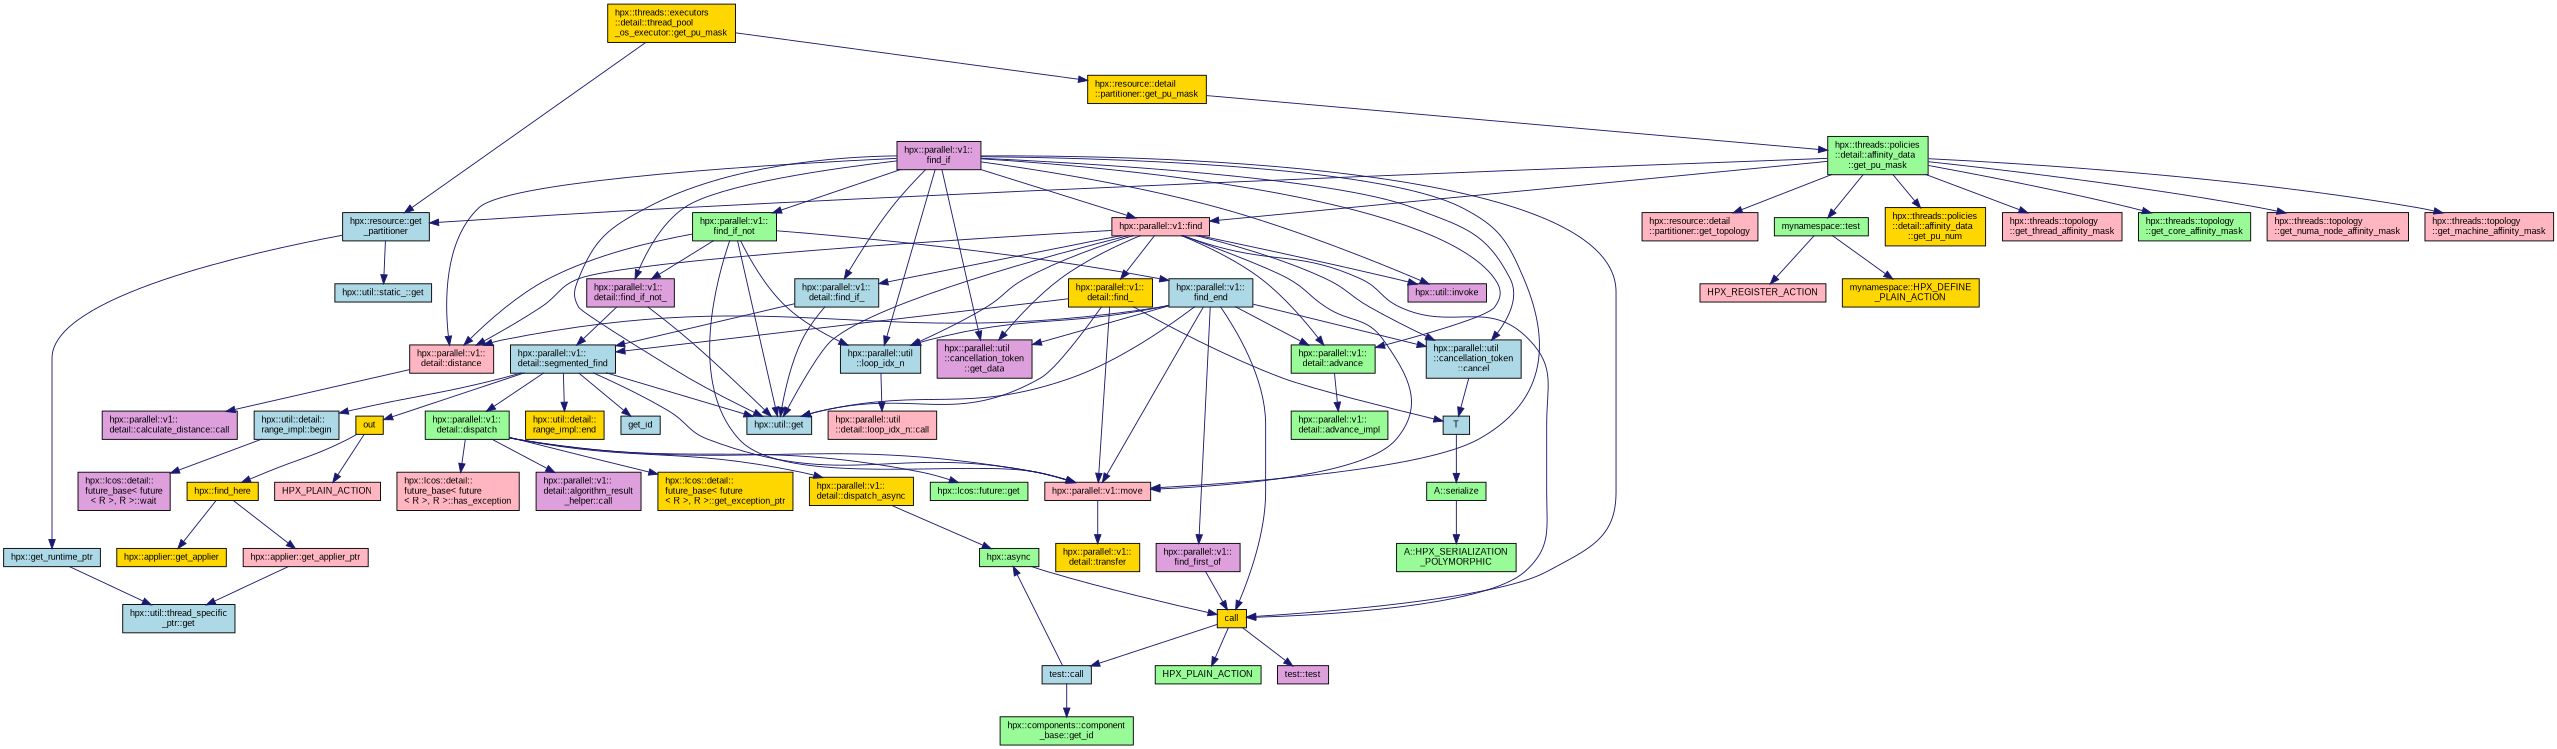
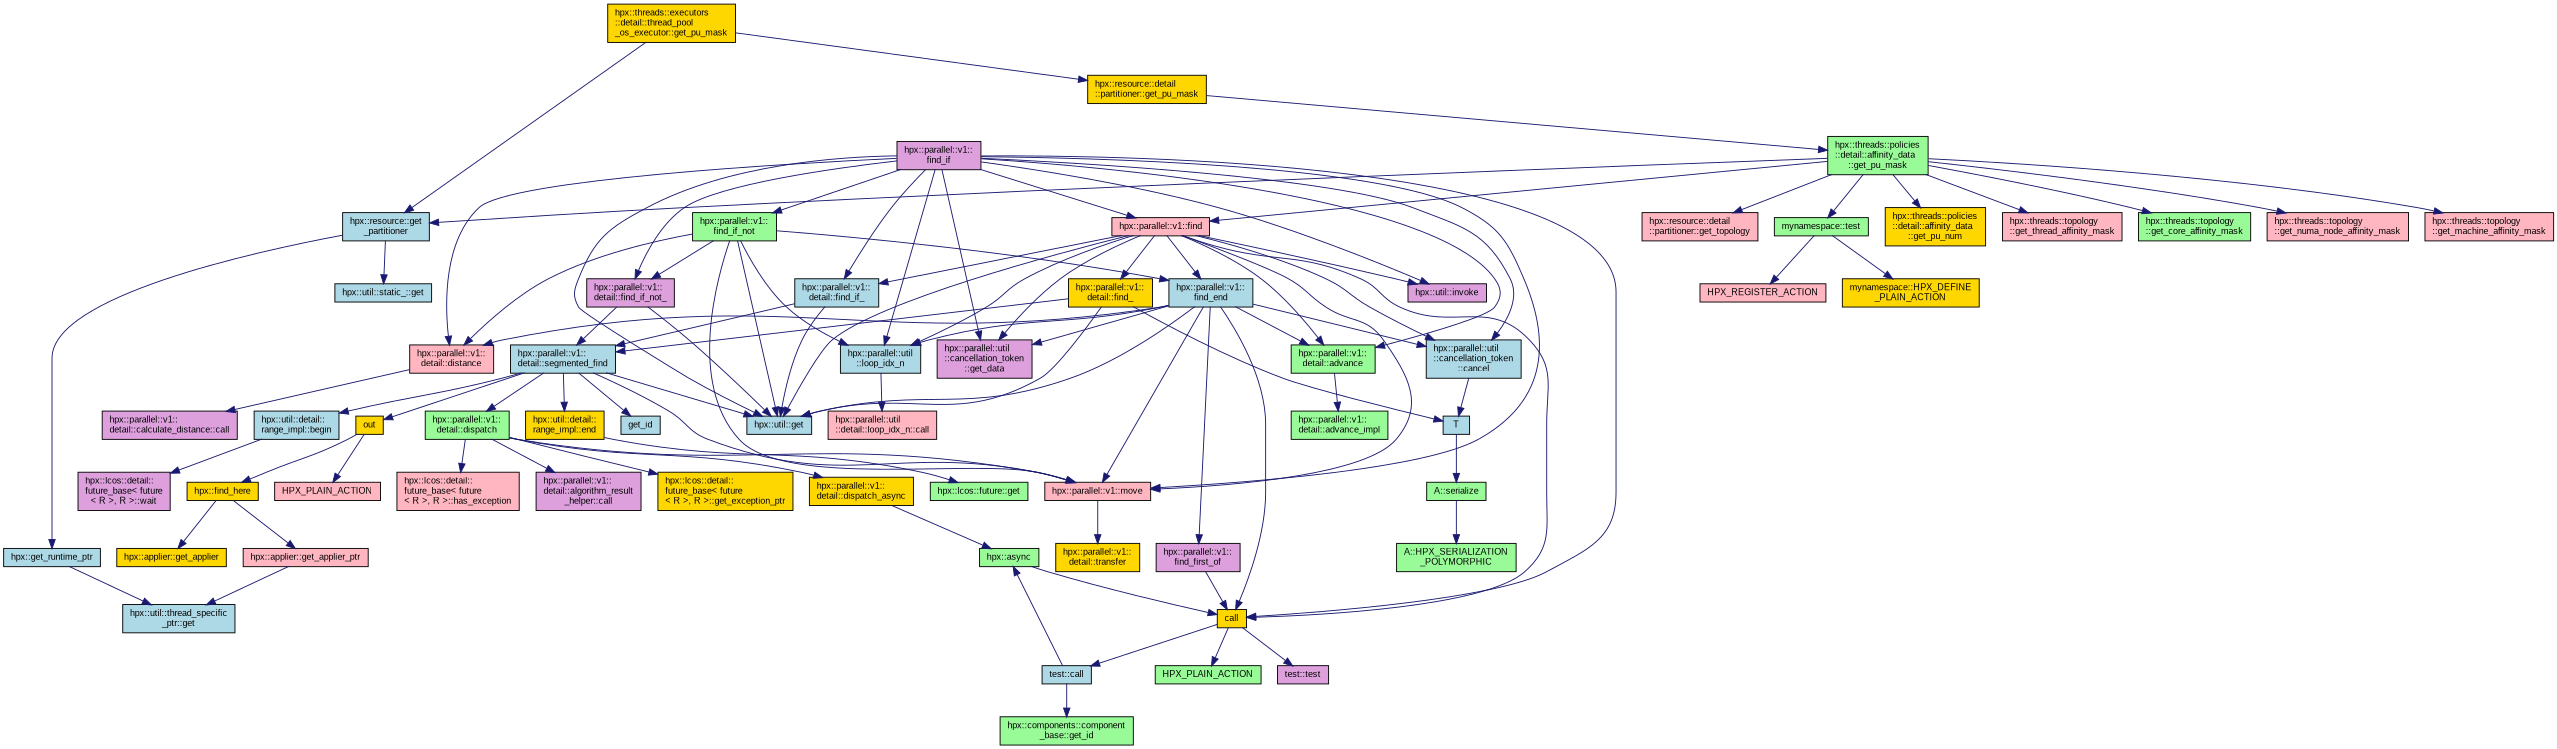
(788, 253) -> (1181, 254)
(1104, 390) -> none
(730, 454) -> (777, 455)
